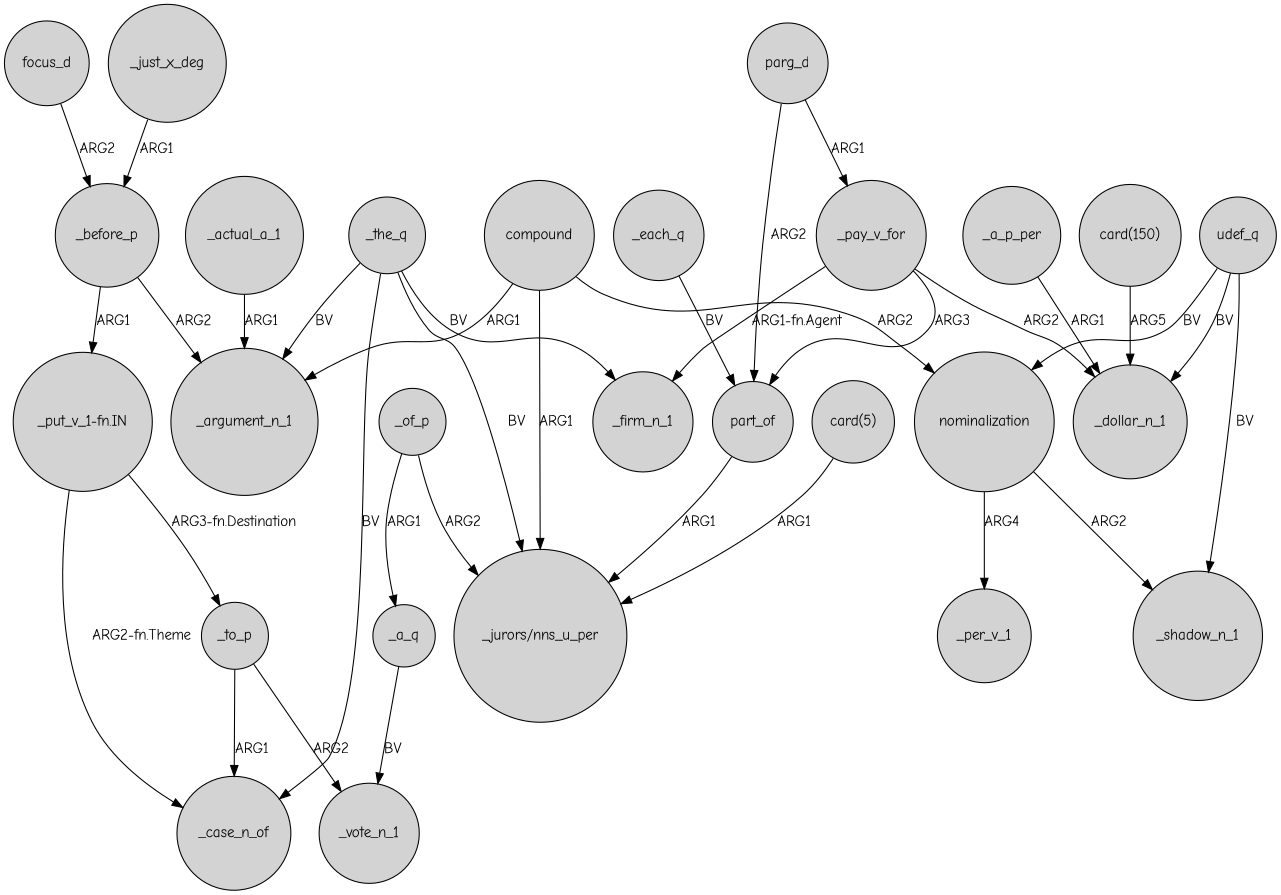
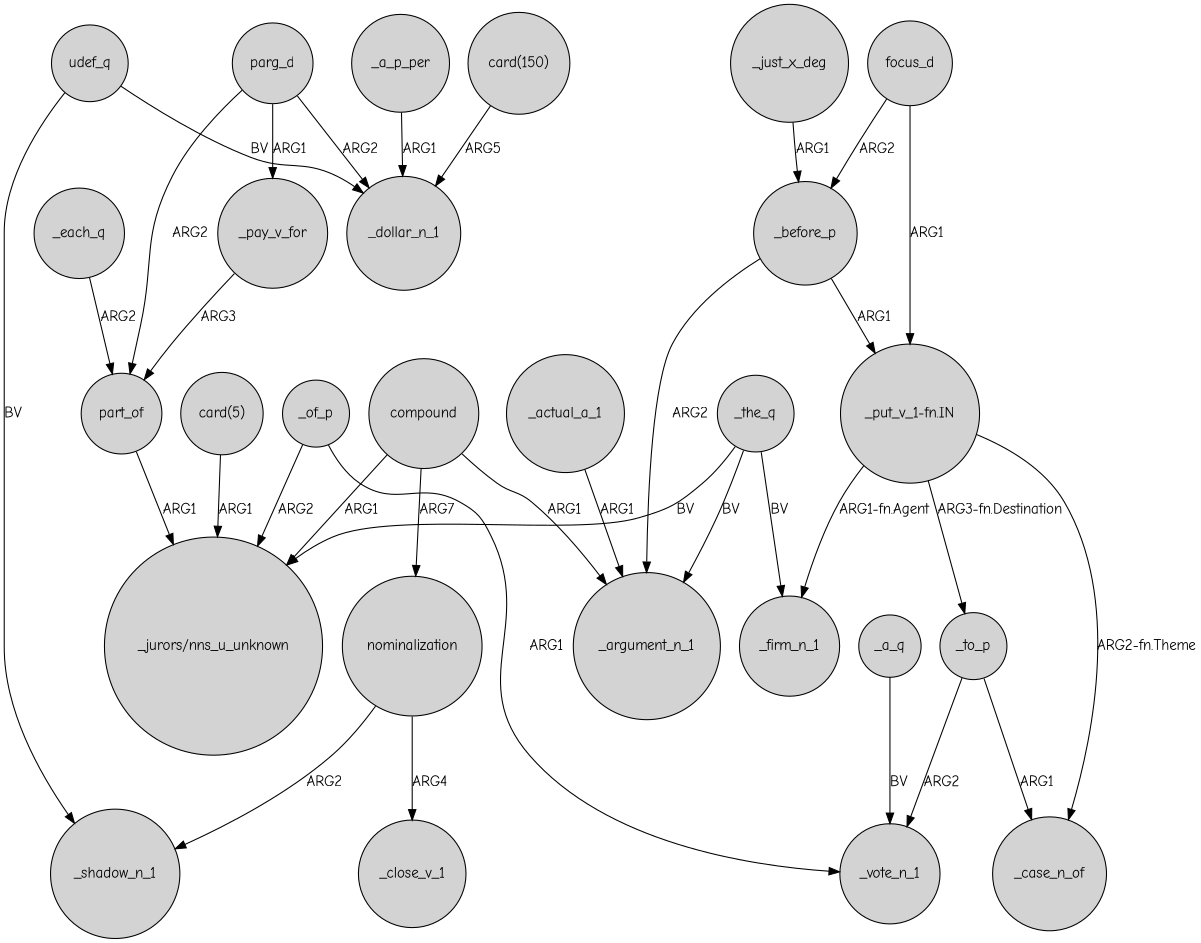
none -> (910, 220)
(750, 316) -> (828, 523)
(1001, 319) -> (330, 138)
(714, 321) -> (118, 317)
(896, 321) -> (438, 510)
(1142, 339) -> none
(386, 524) -> (505, 711)
(362, 544) -> none
(540, 636) -> (214, 646)
(984, 636) -> (412, 874)
